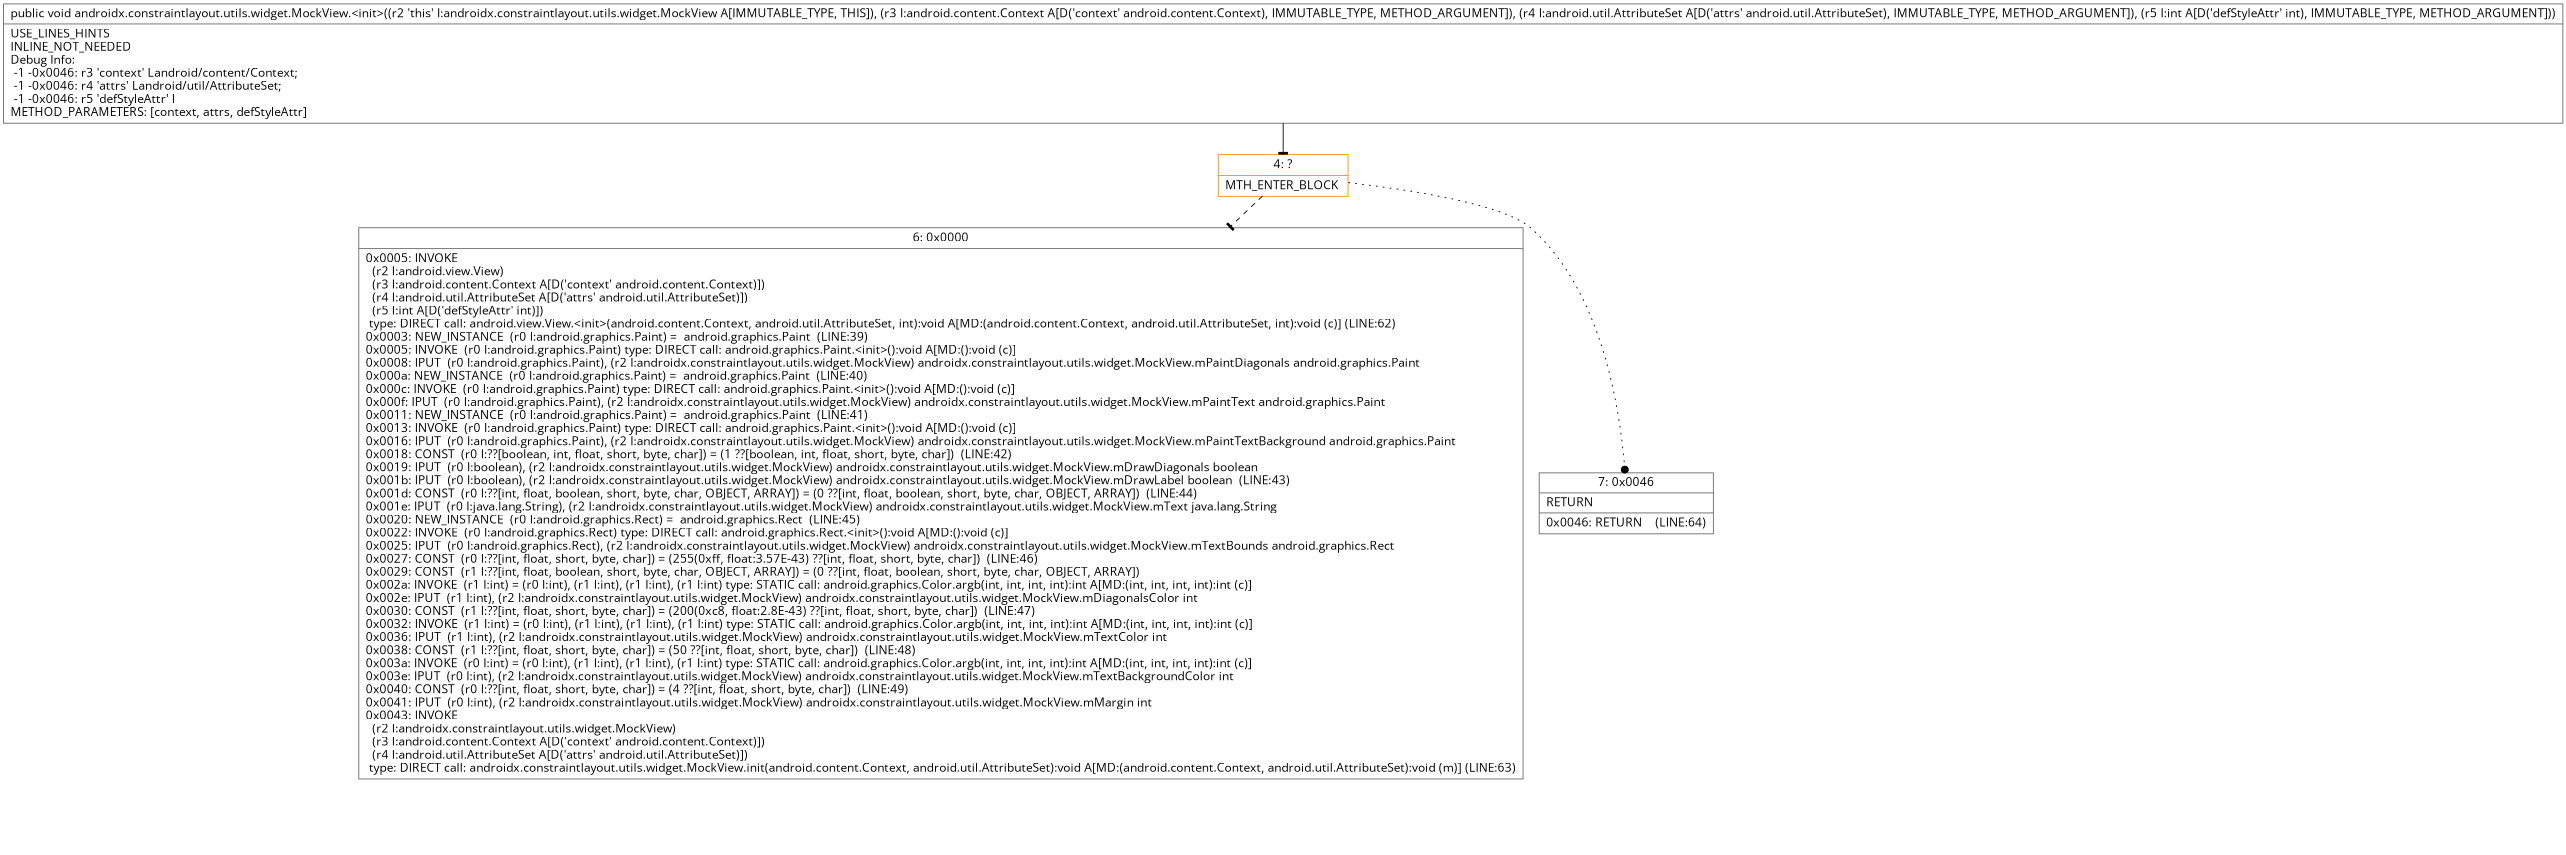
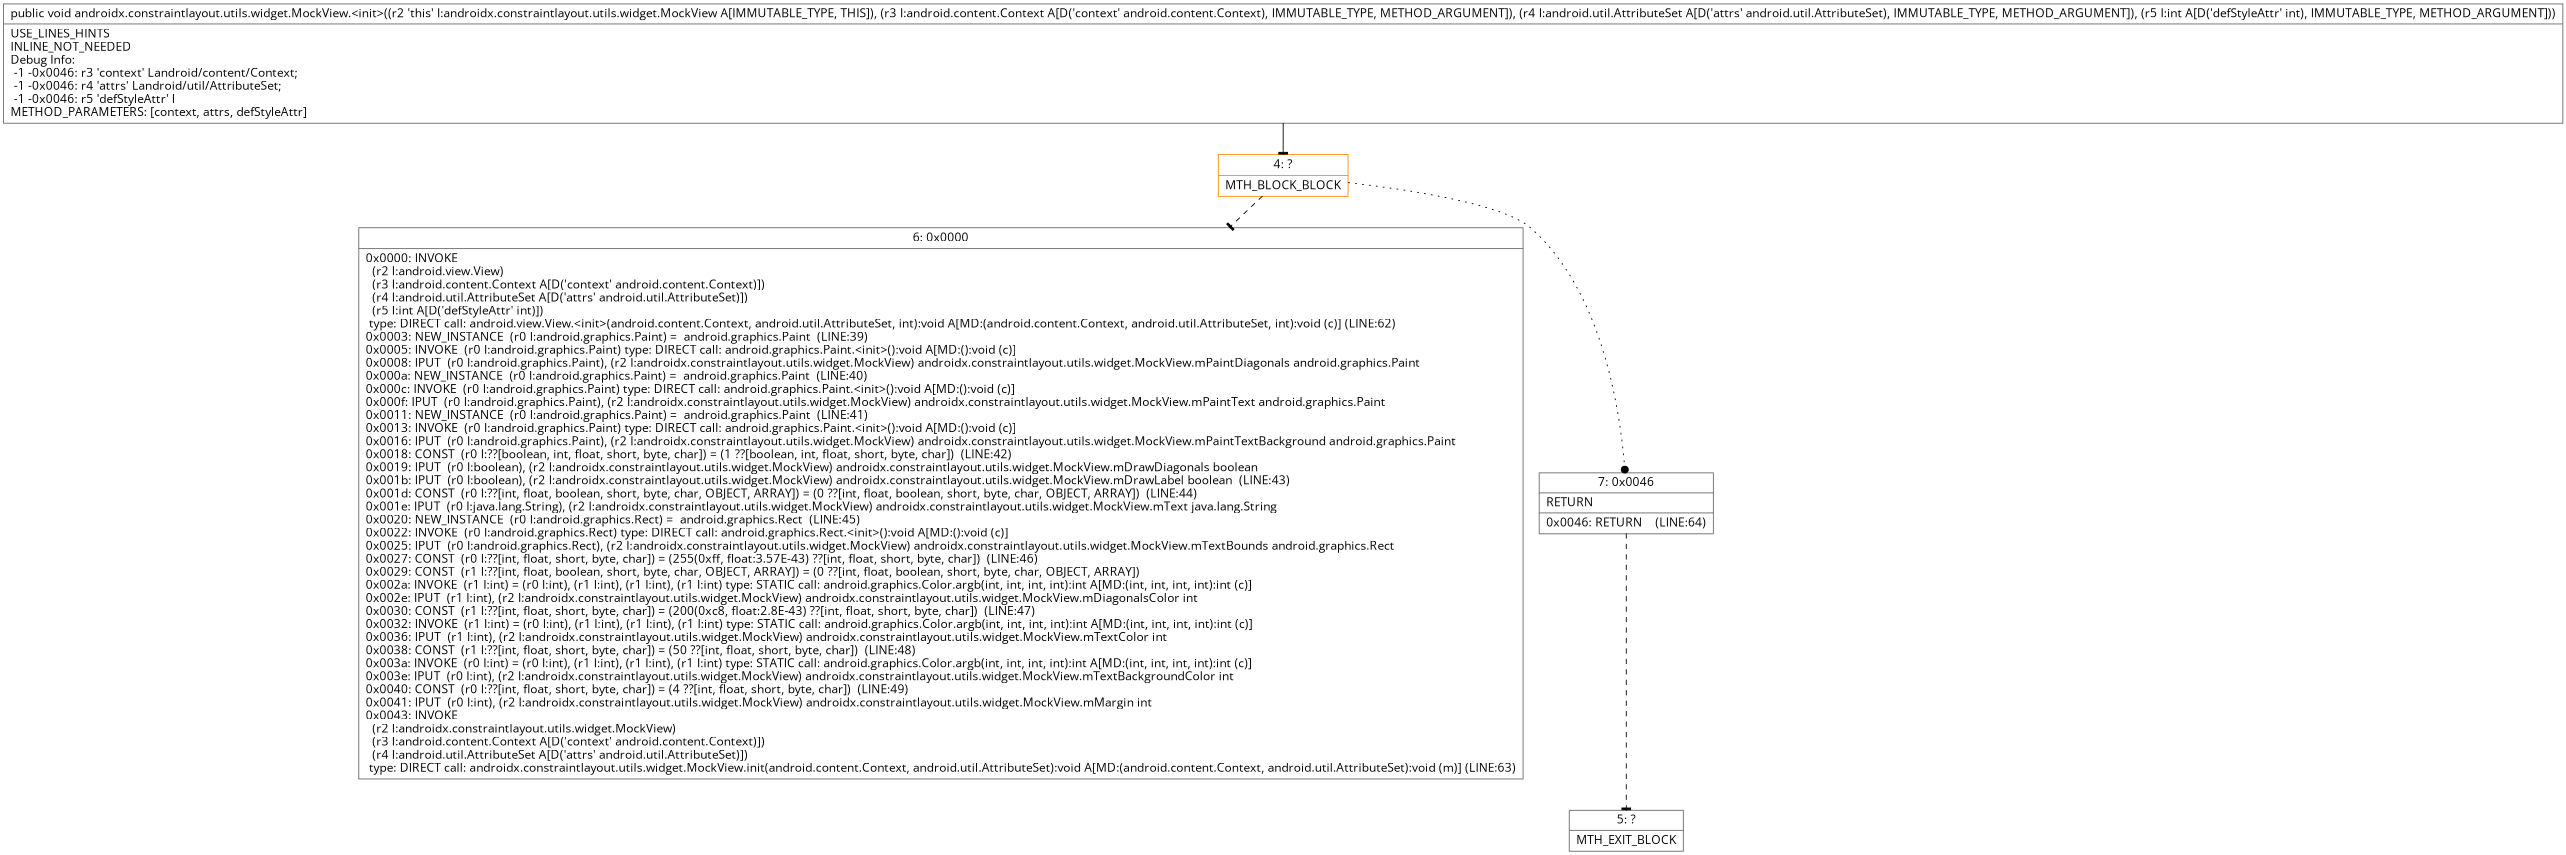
(1282, 185) -> (1283, 185)
(415, 259) -> (415, 259)
none -> (1626, 831)
